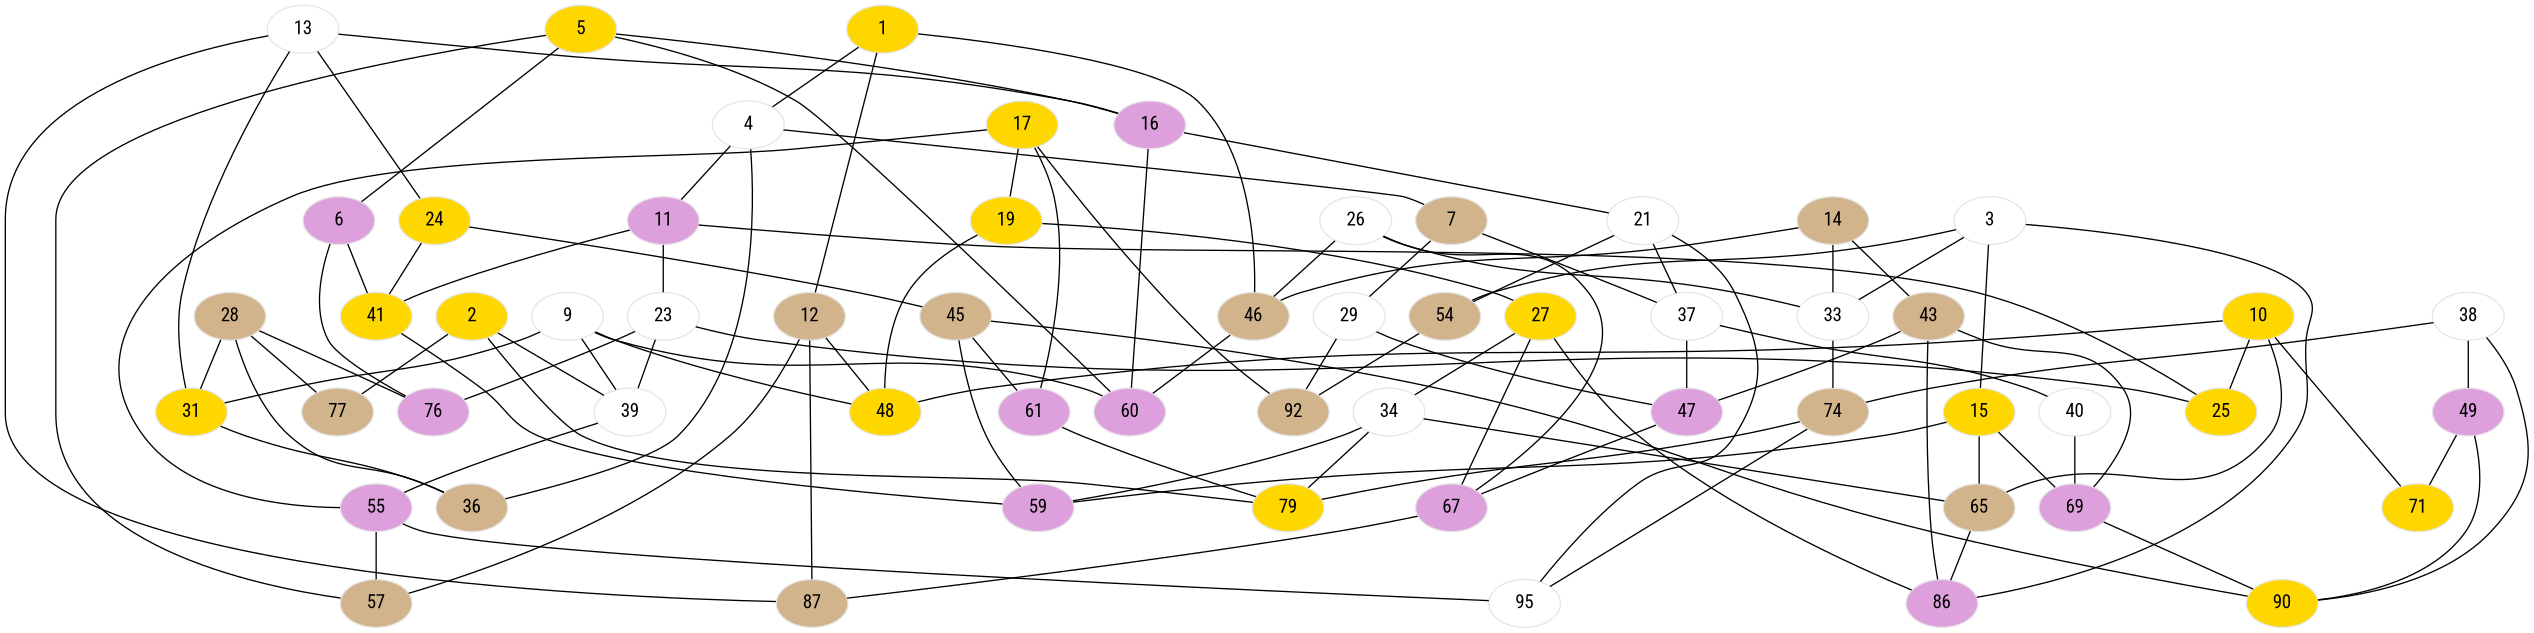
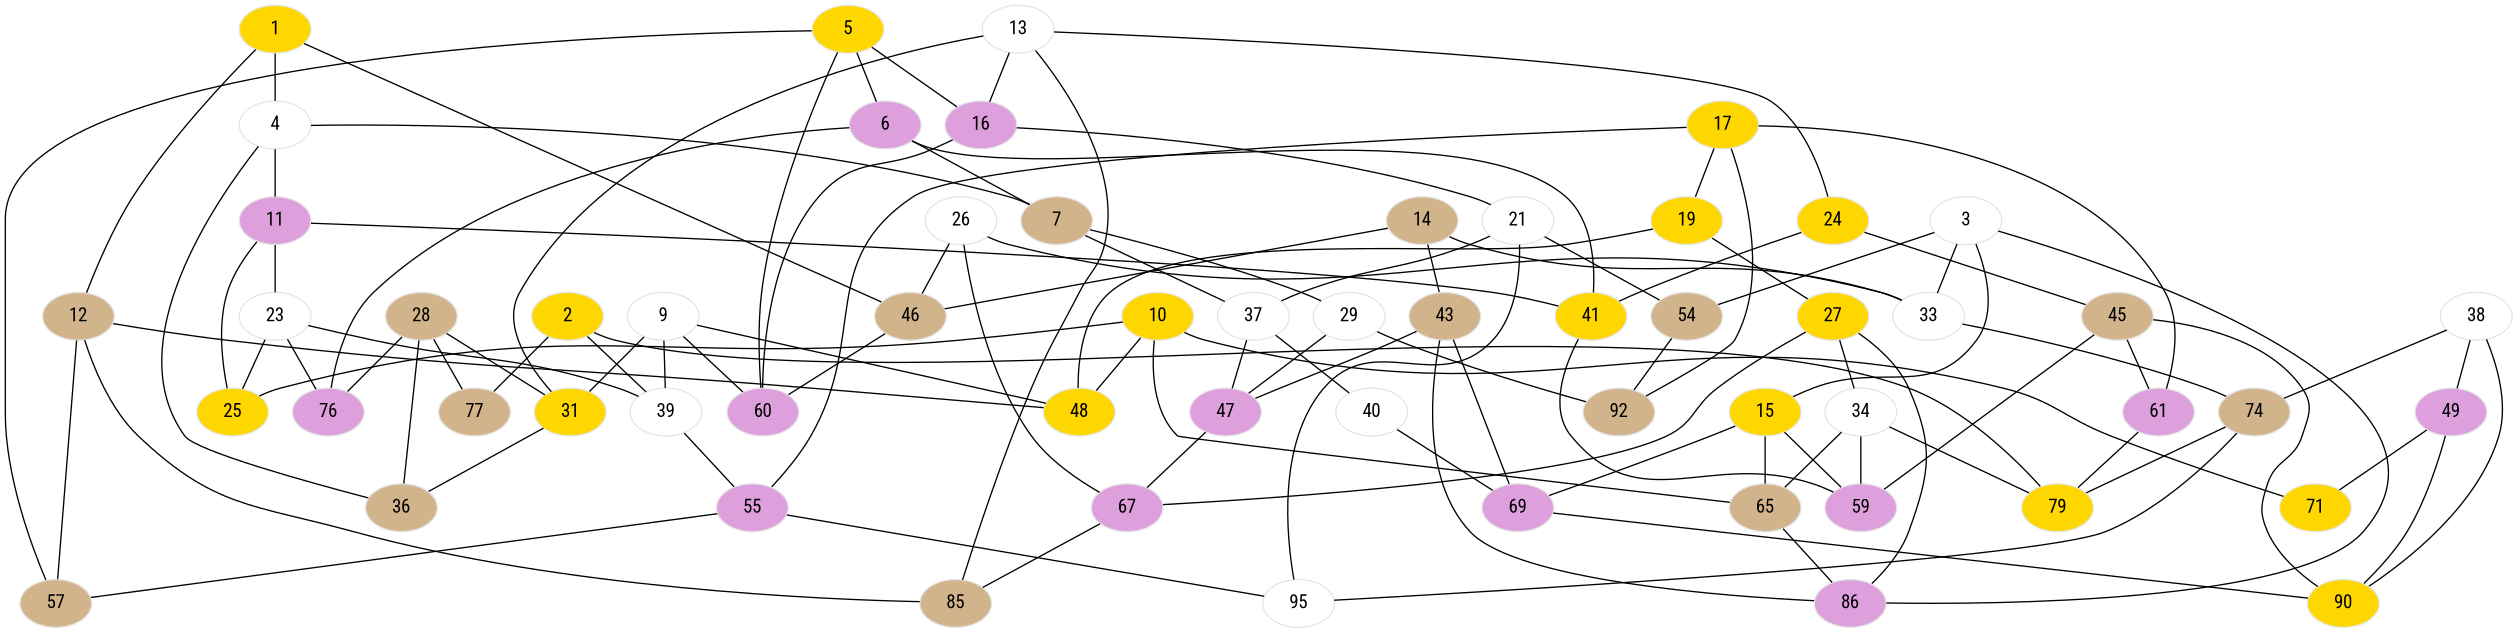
none -> (968, 171)
(812, 603) -> (956, 603)
